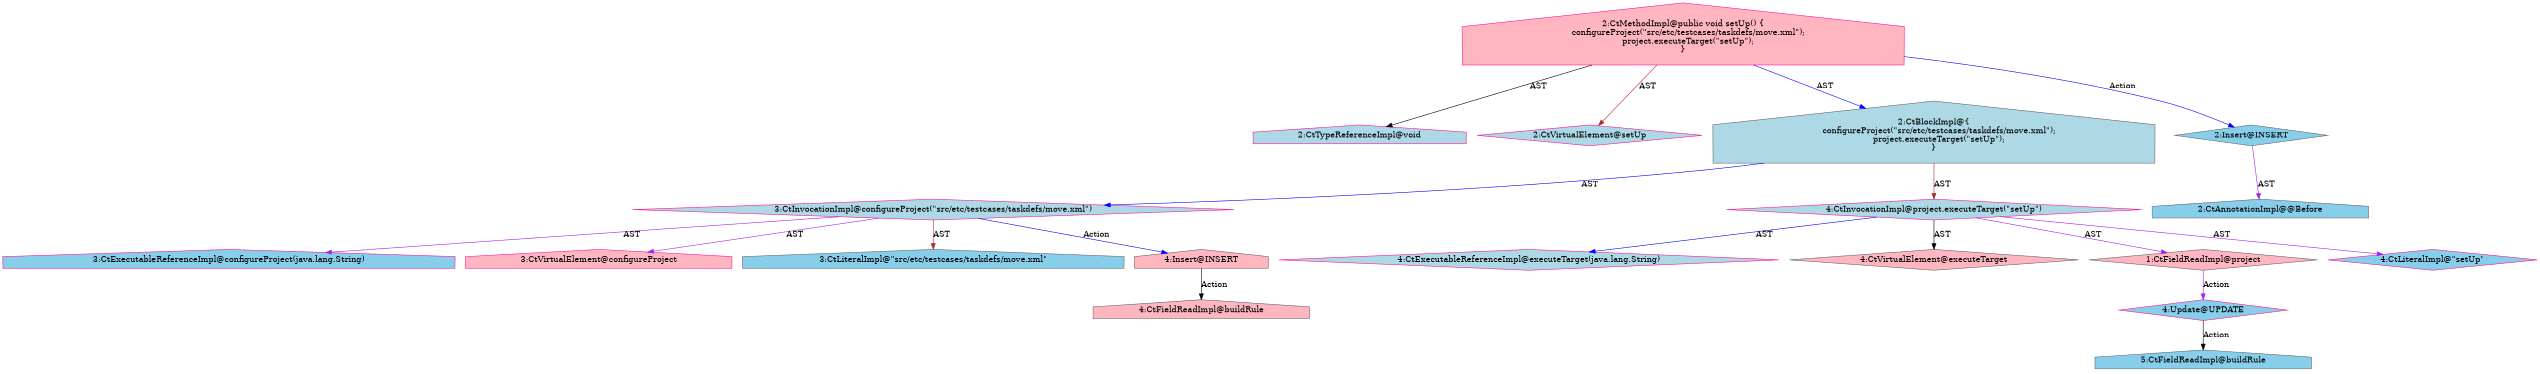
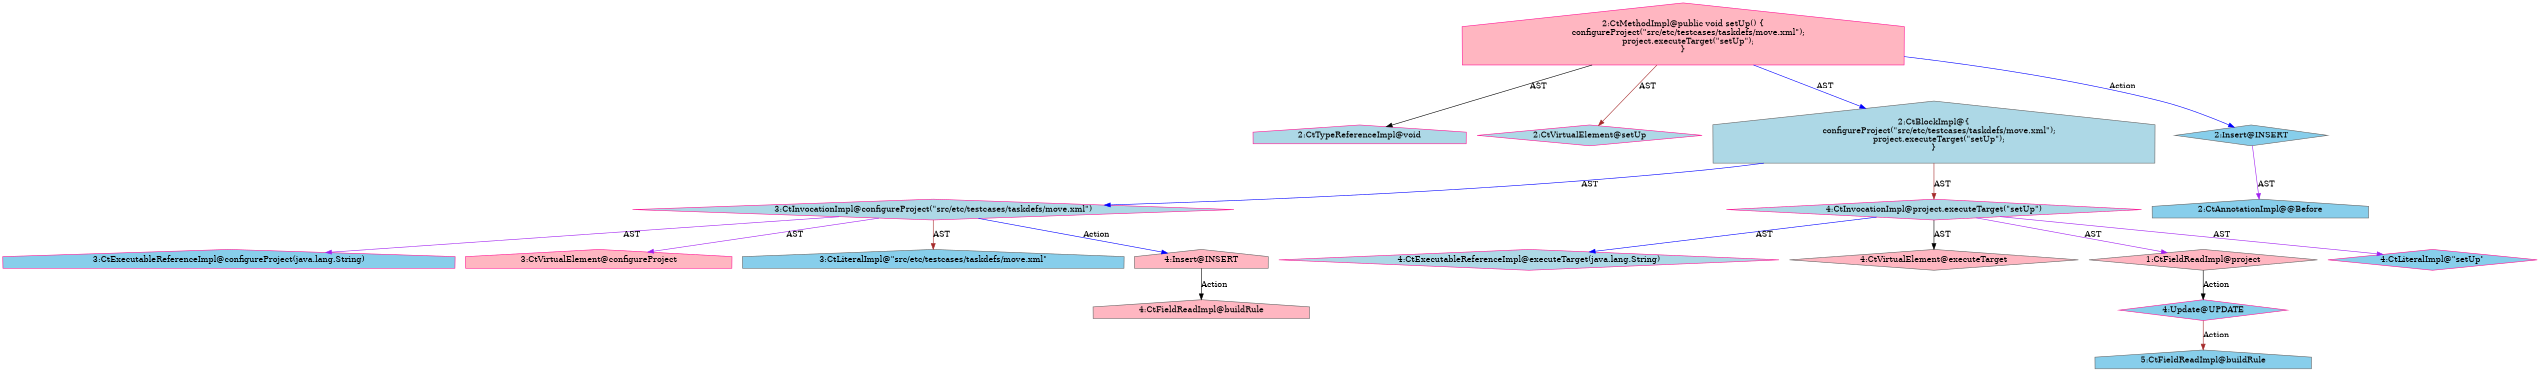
(2203, 282) -> (2203, 282)
(2203, 332) -> (2203, 332)
